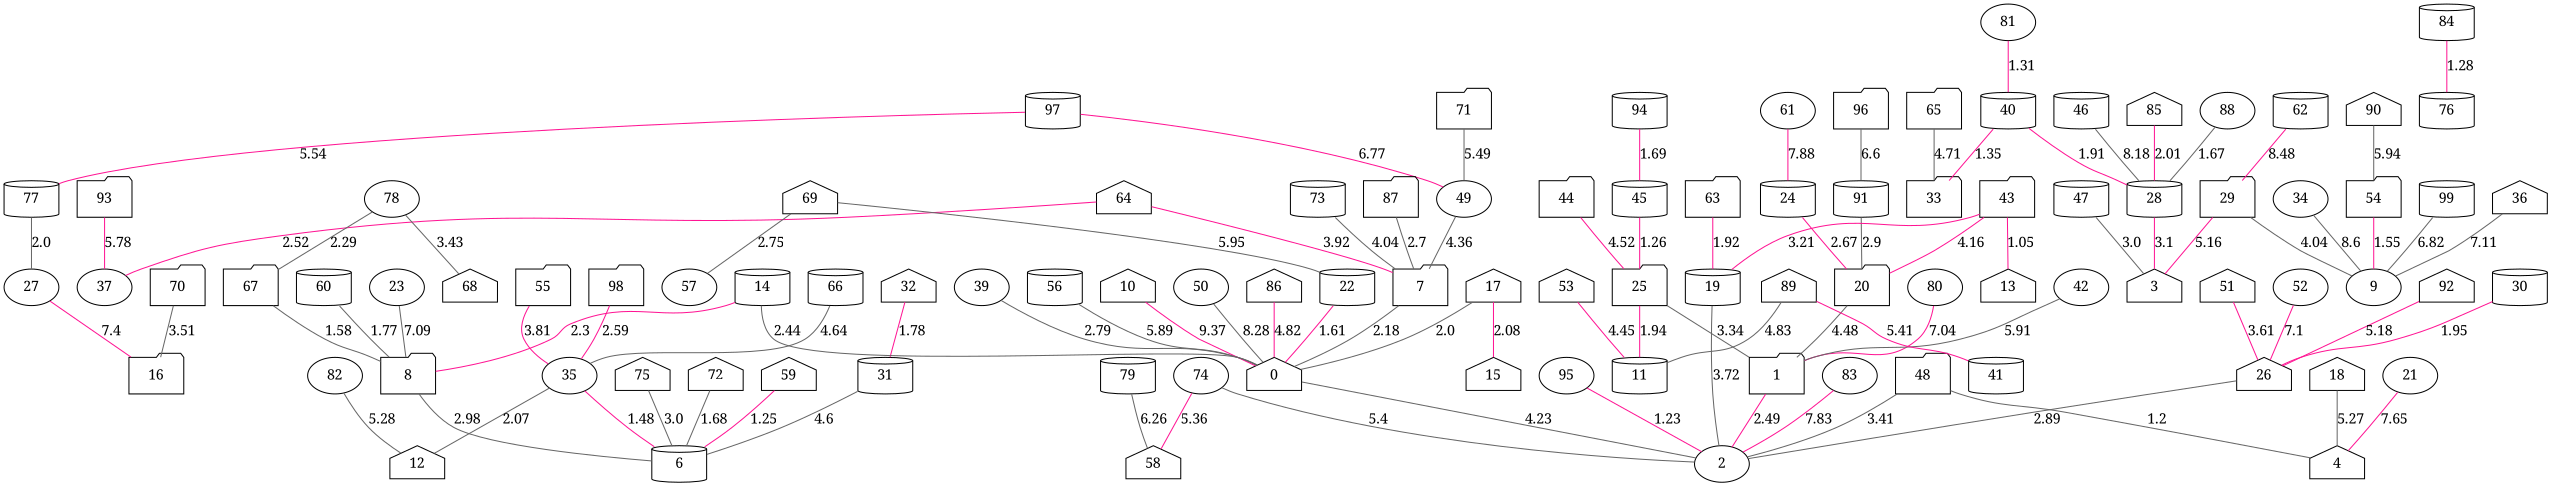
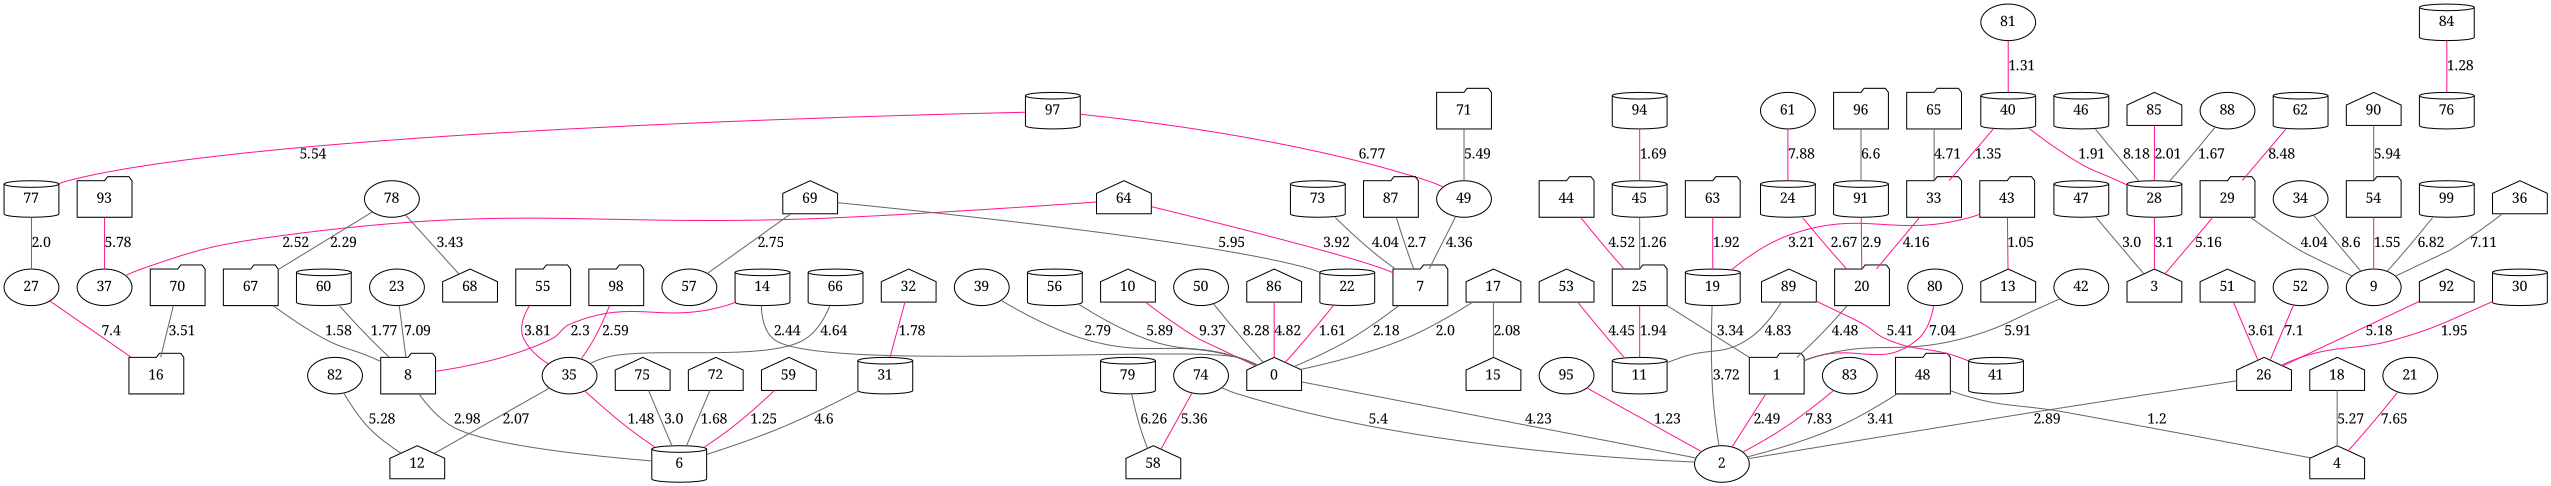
(31, 243) -> (31, 243)
(1640, 243) -> (1640, 243)
(1862, 243) -> (1862, 243)
(1939, 248) -> (1898, 243)
